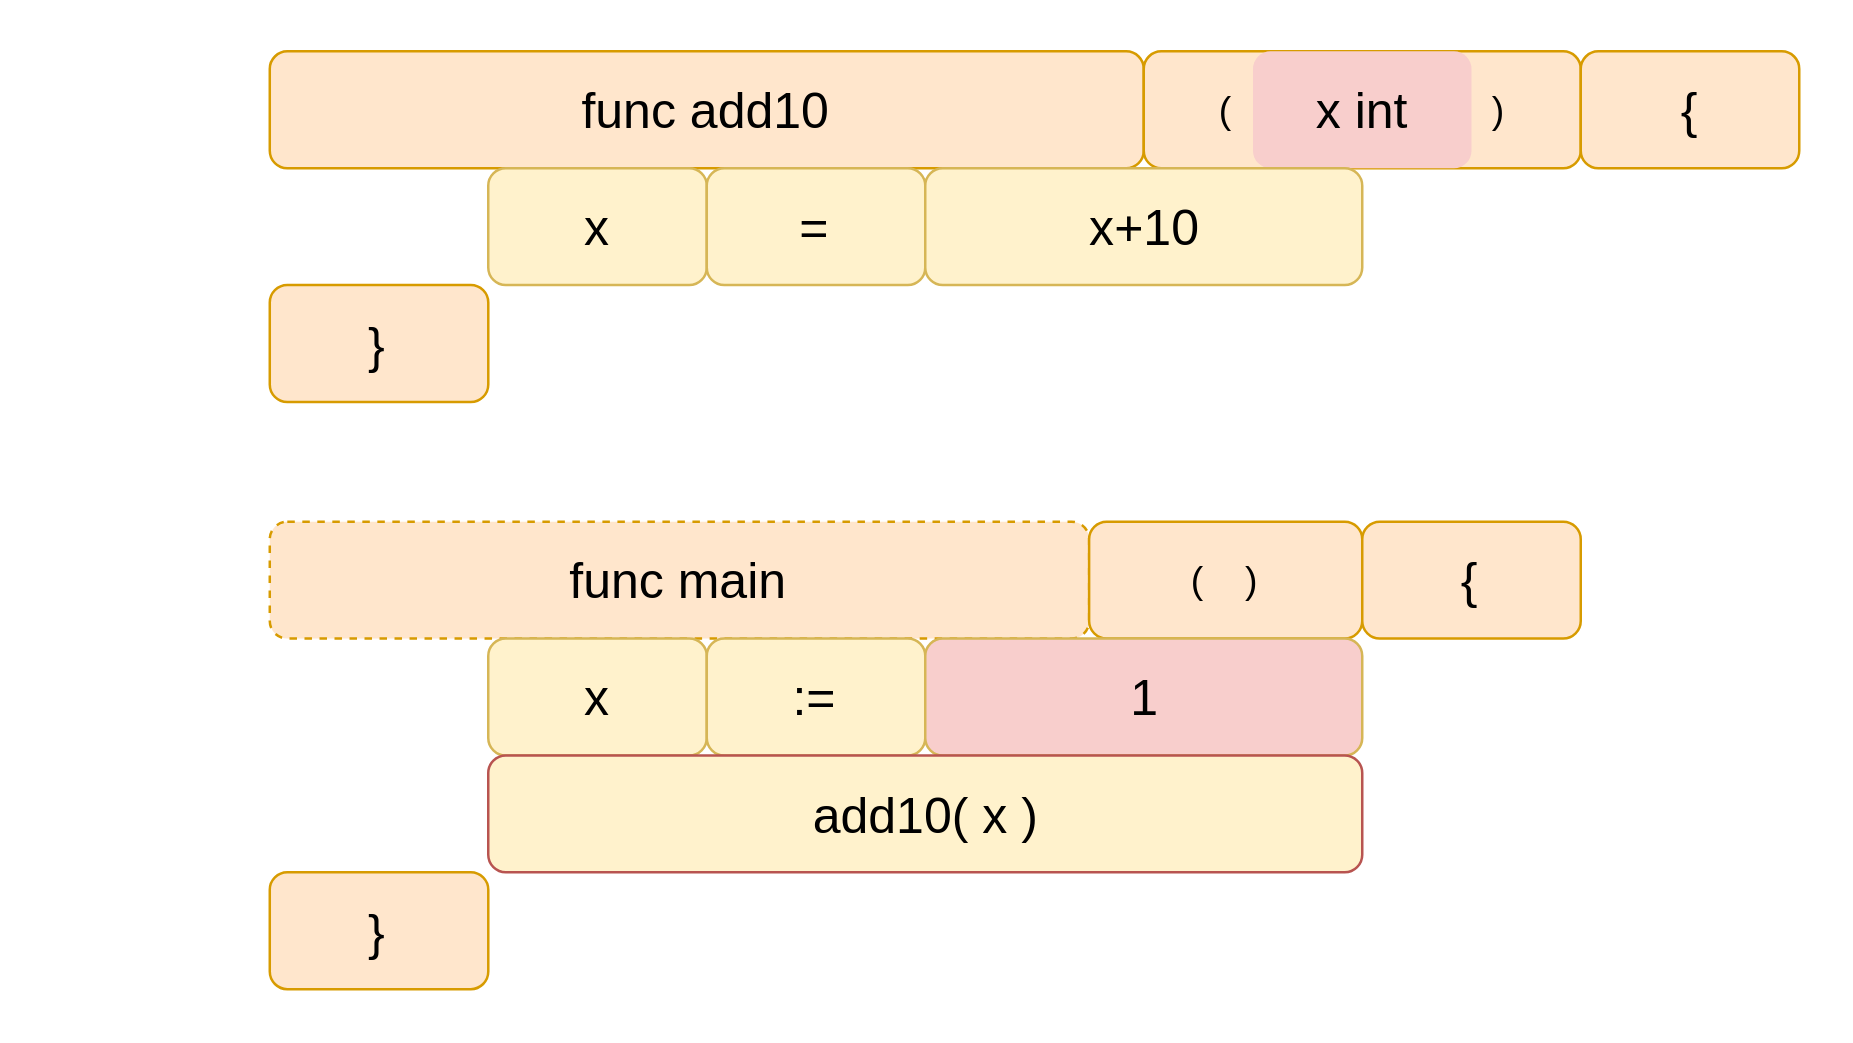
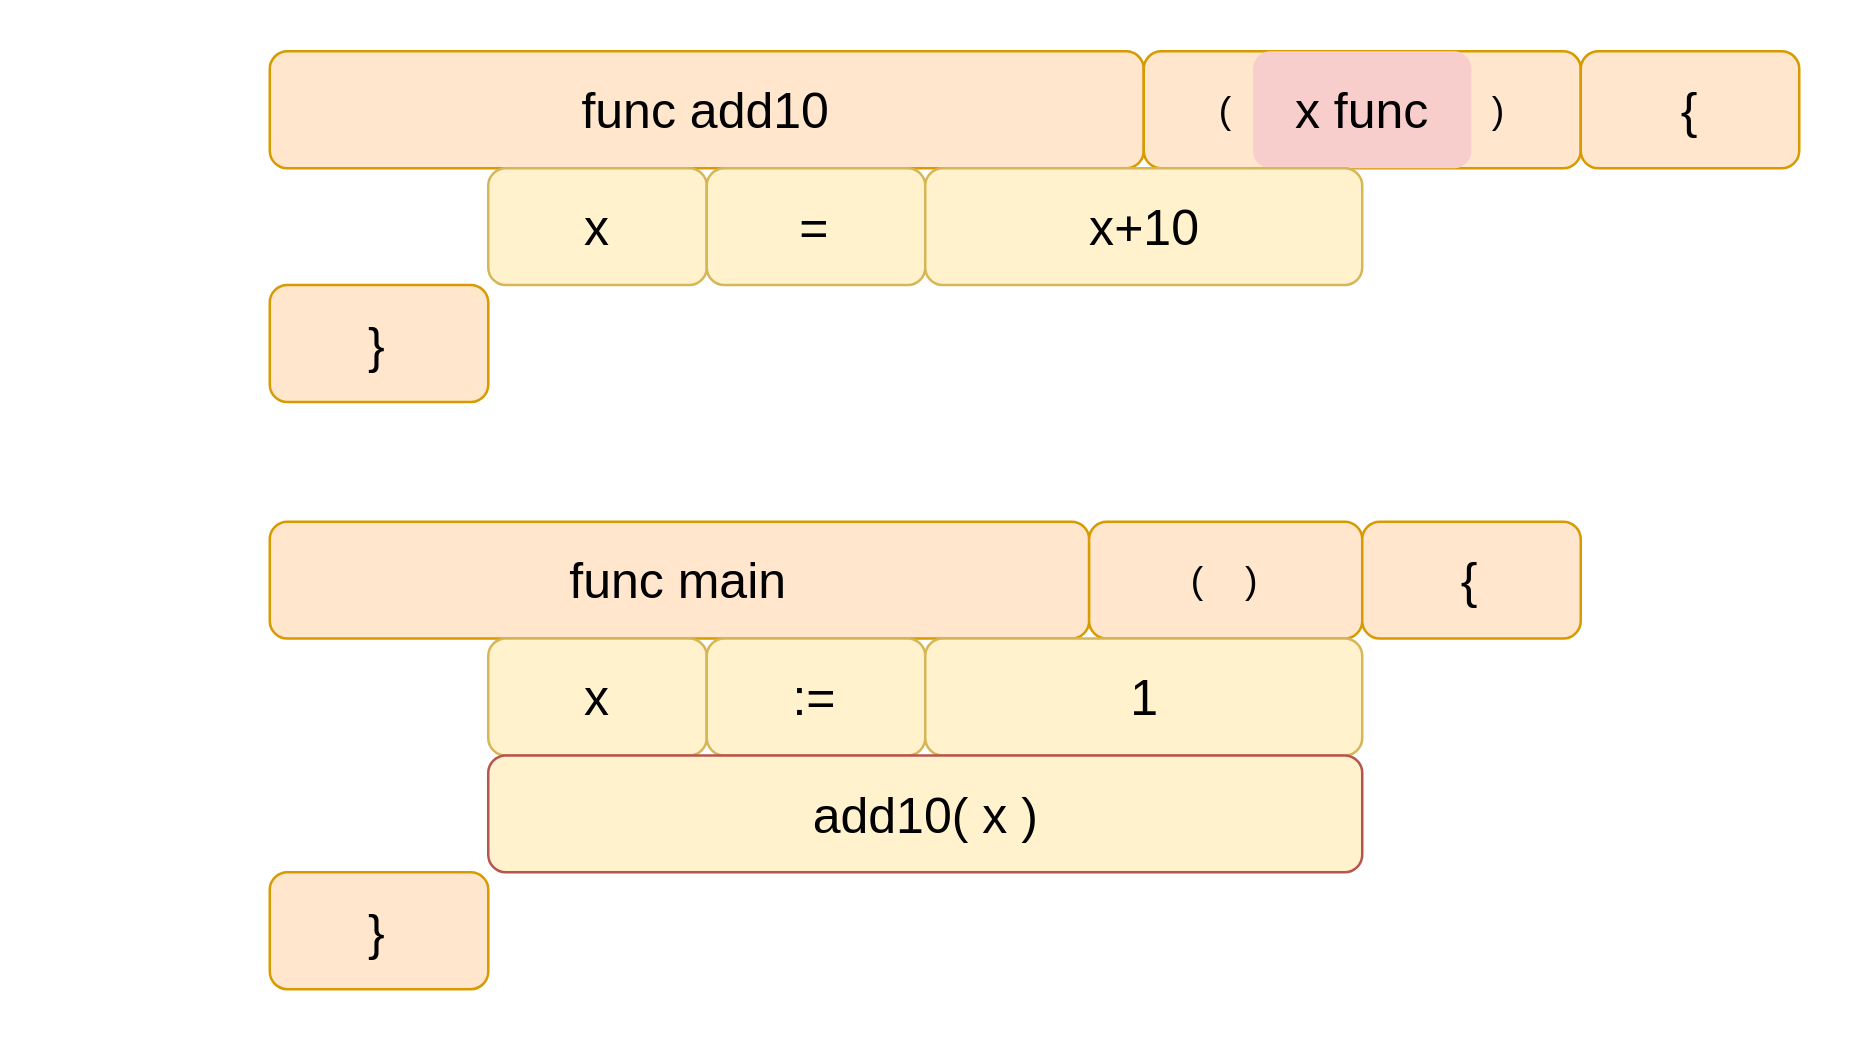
(1363, 109) -> (1363, 109)
(679, 580) -> (679, 580)
(1143, 697) -> (1143, 697)
